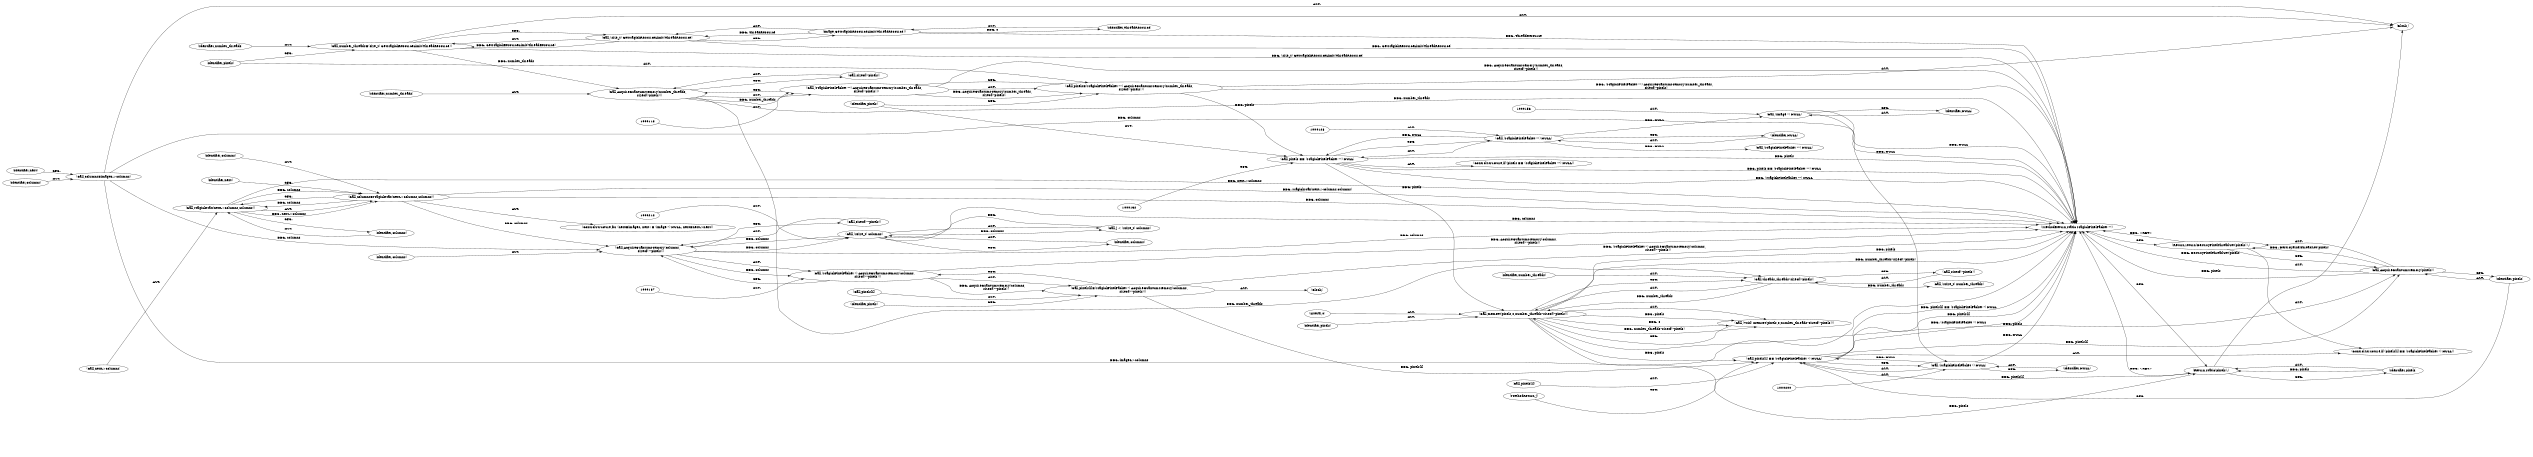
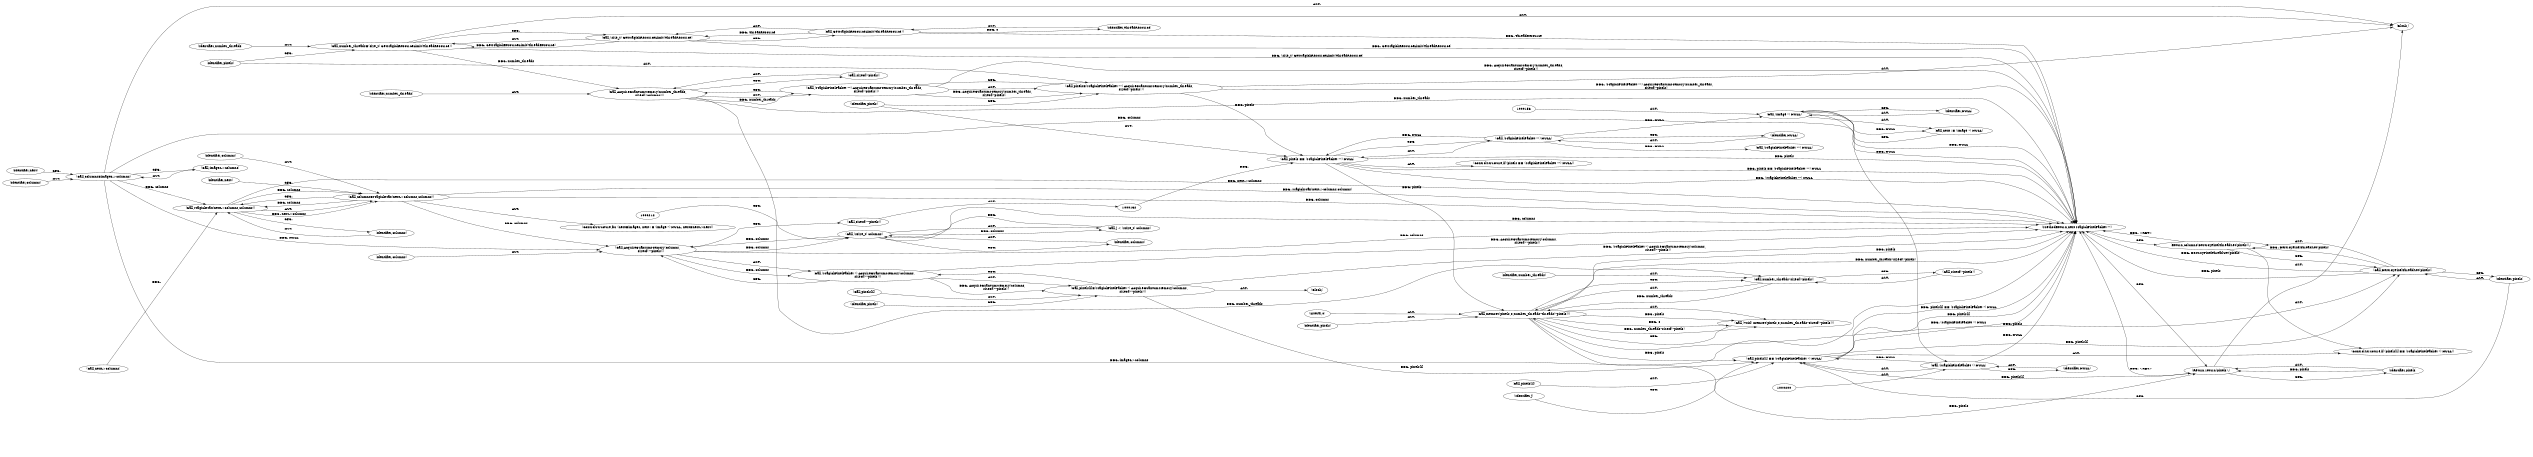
(864, 32) -> (864, 32)
(648, 94) -> (648, 94)
(648, 121) -> none
(1318, 130) -> none
none -> (1959, 131)
(1245, 167) -> (1245, 167)
none -> (220, 168)
none -> (161, 192)
(758, 206) -> (758, 206)
(2077, 227) -> (2077, 227)
(766, 236) -> (996, 204)
(289, 238) -> (289, 238)
(2211, 245) -> (2211, 245)
(2403, 271) -> (2403, 271)
(1784, 280) -> (1784, 280)
(157, 282) -> (157, 282)
(1959, 284) -> none
(648, 290) -> none
(1524, 314) -> (1524, 314)
(1867, 365) -> none
(2211, 371) -> (2211, 371)
(1524, 396) -> (1524, 396)
